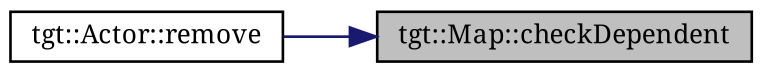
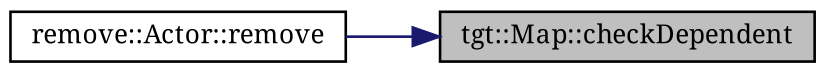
(147, 37) -> (178, 37)
